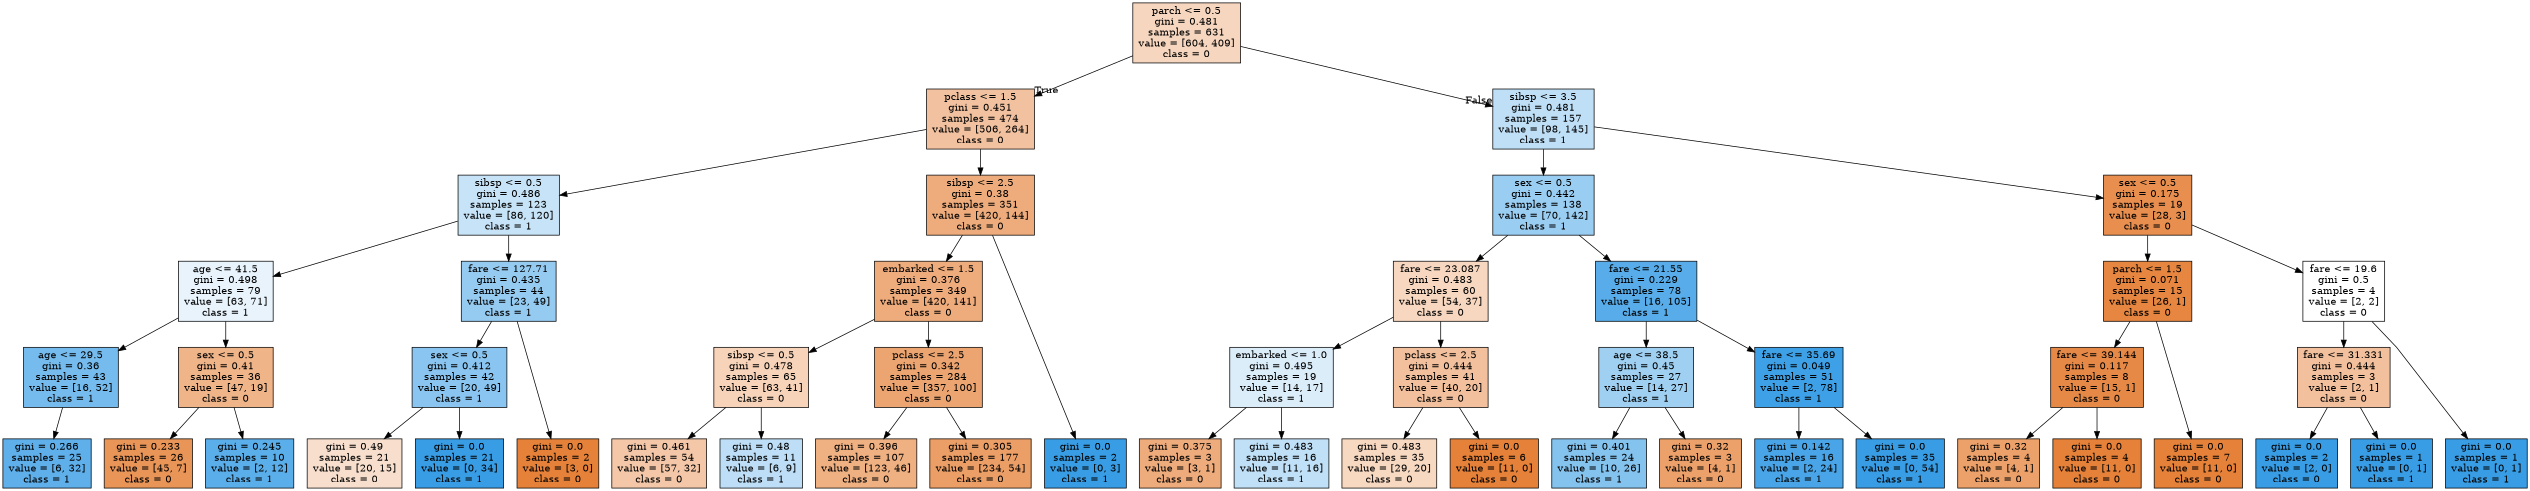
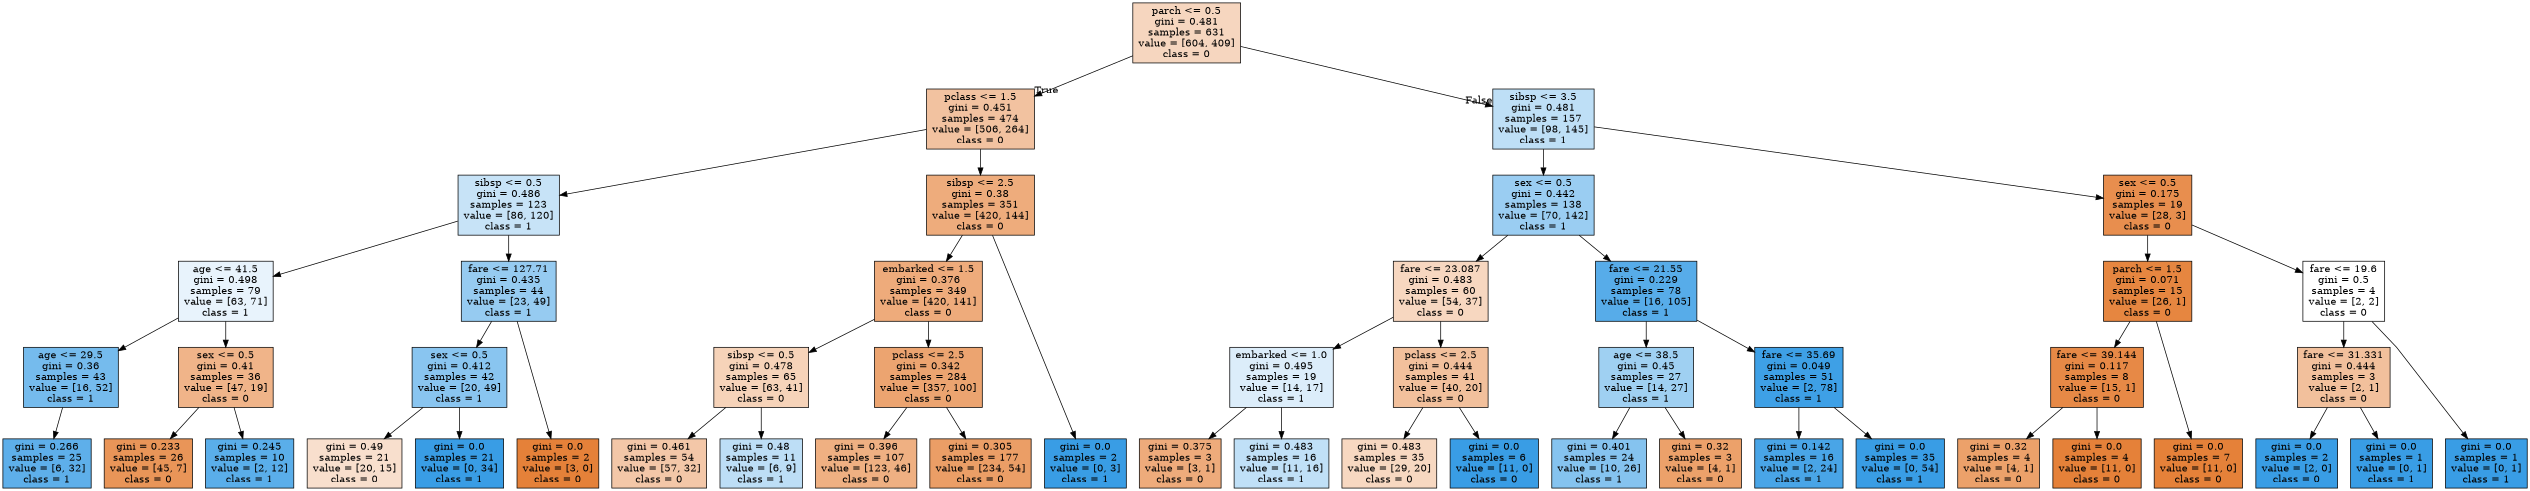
(1494, 463) -> (1494, 463)
